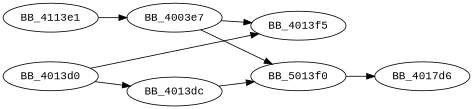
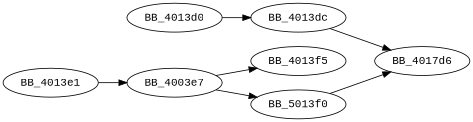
(51, 18) -> (51, 83)
(171, 52) -> none
(232, 84) -> (357, 38)
